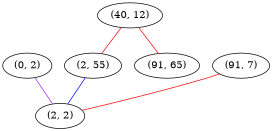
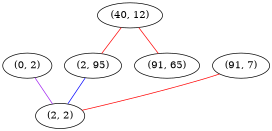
(93, 66) -> (93, 66)
